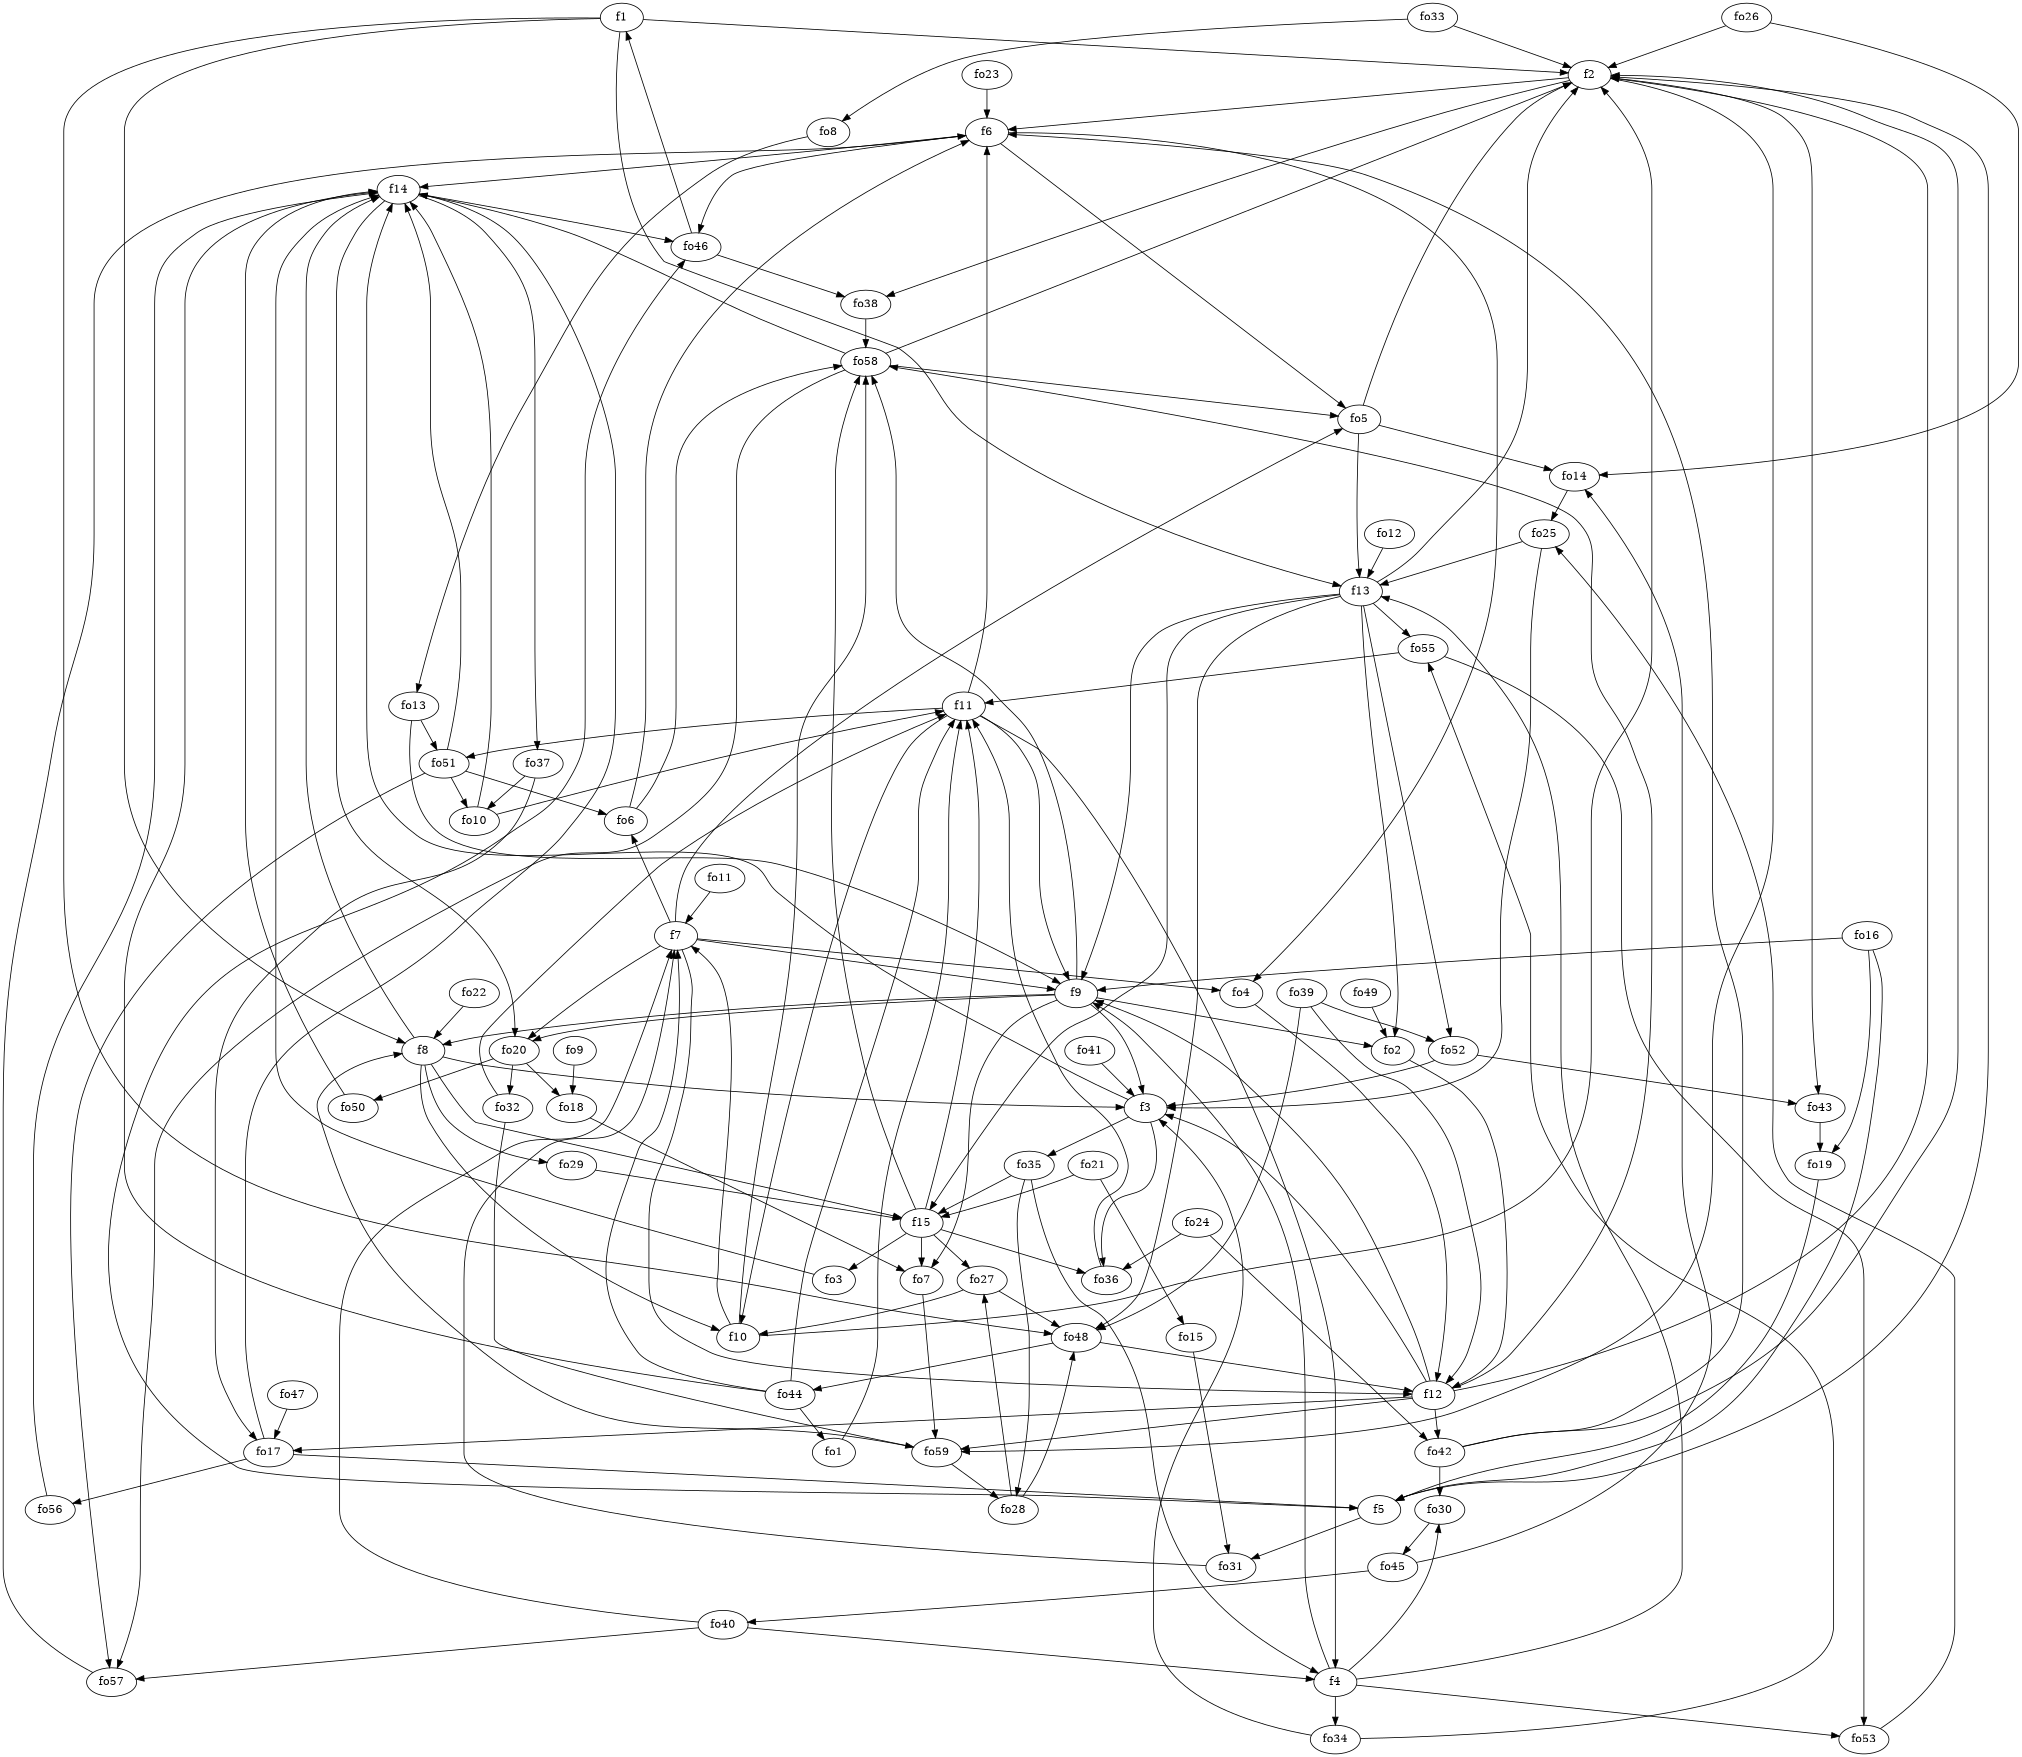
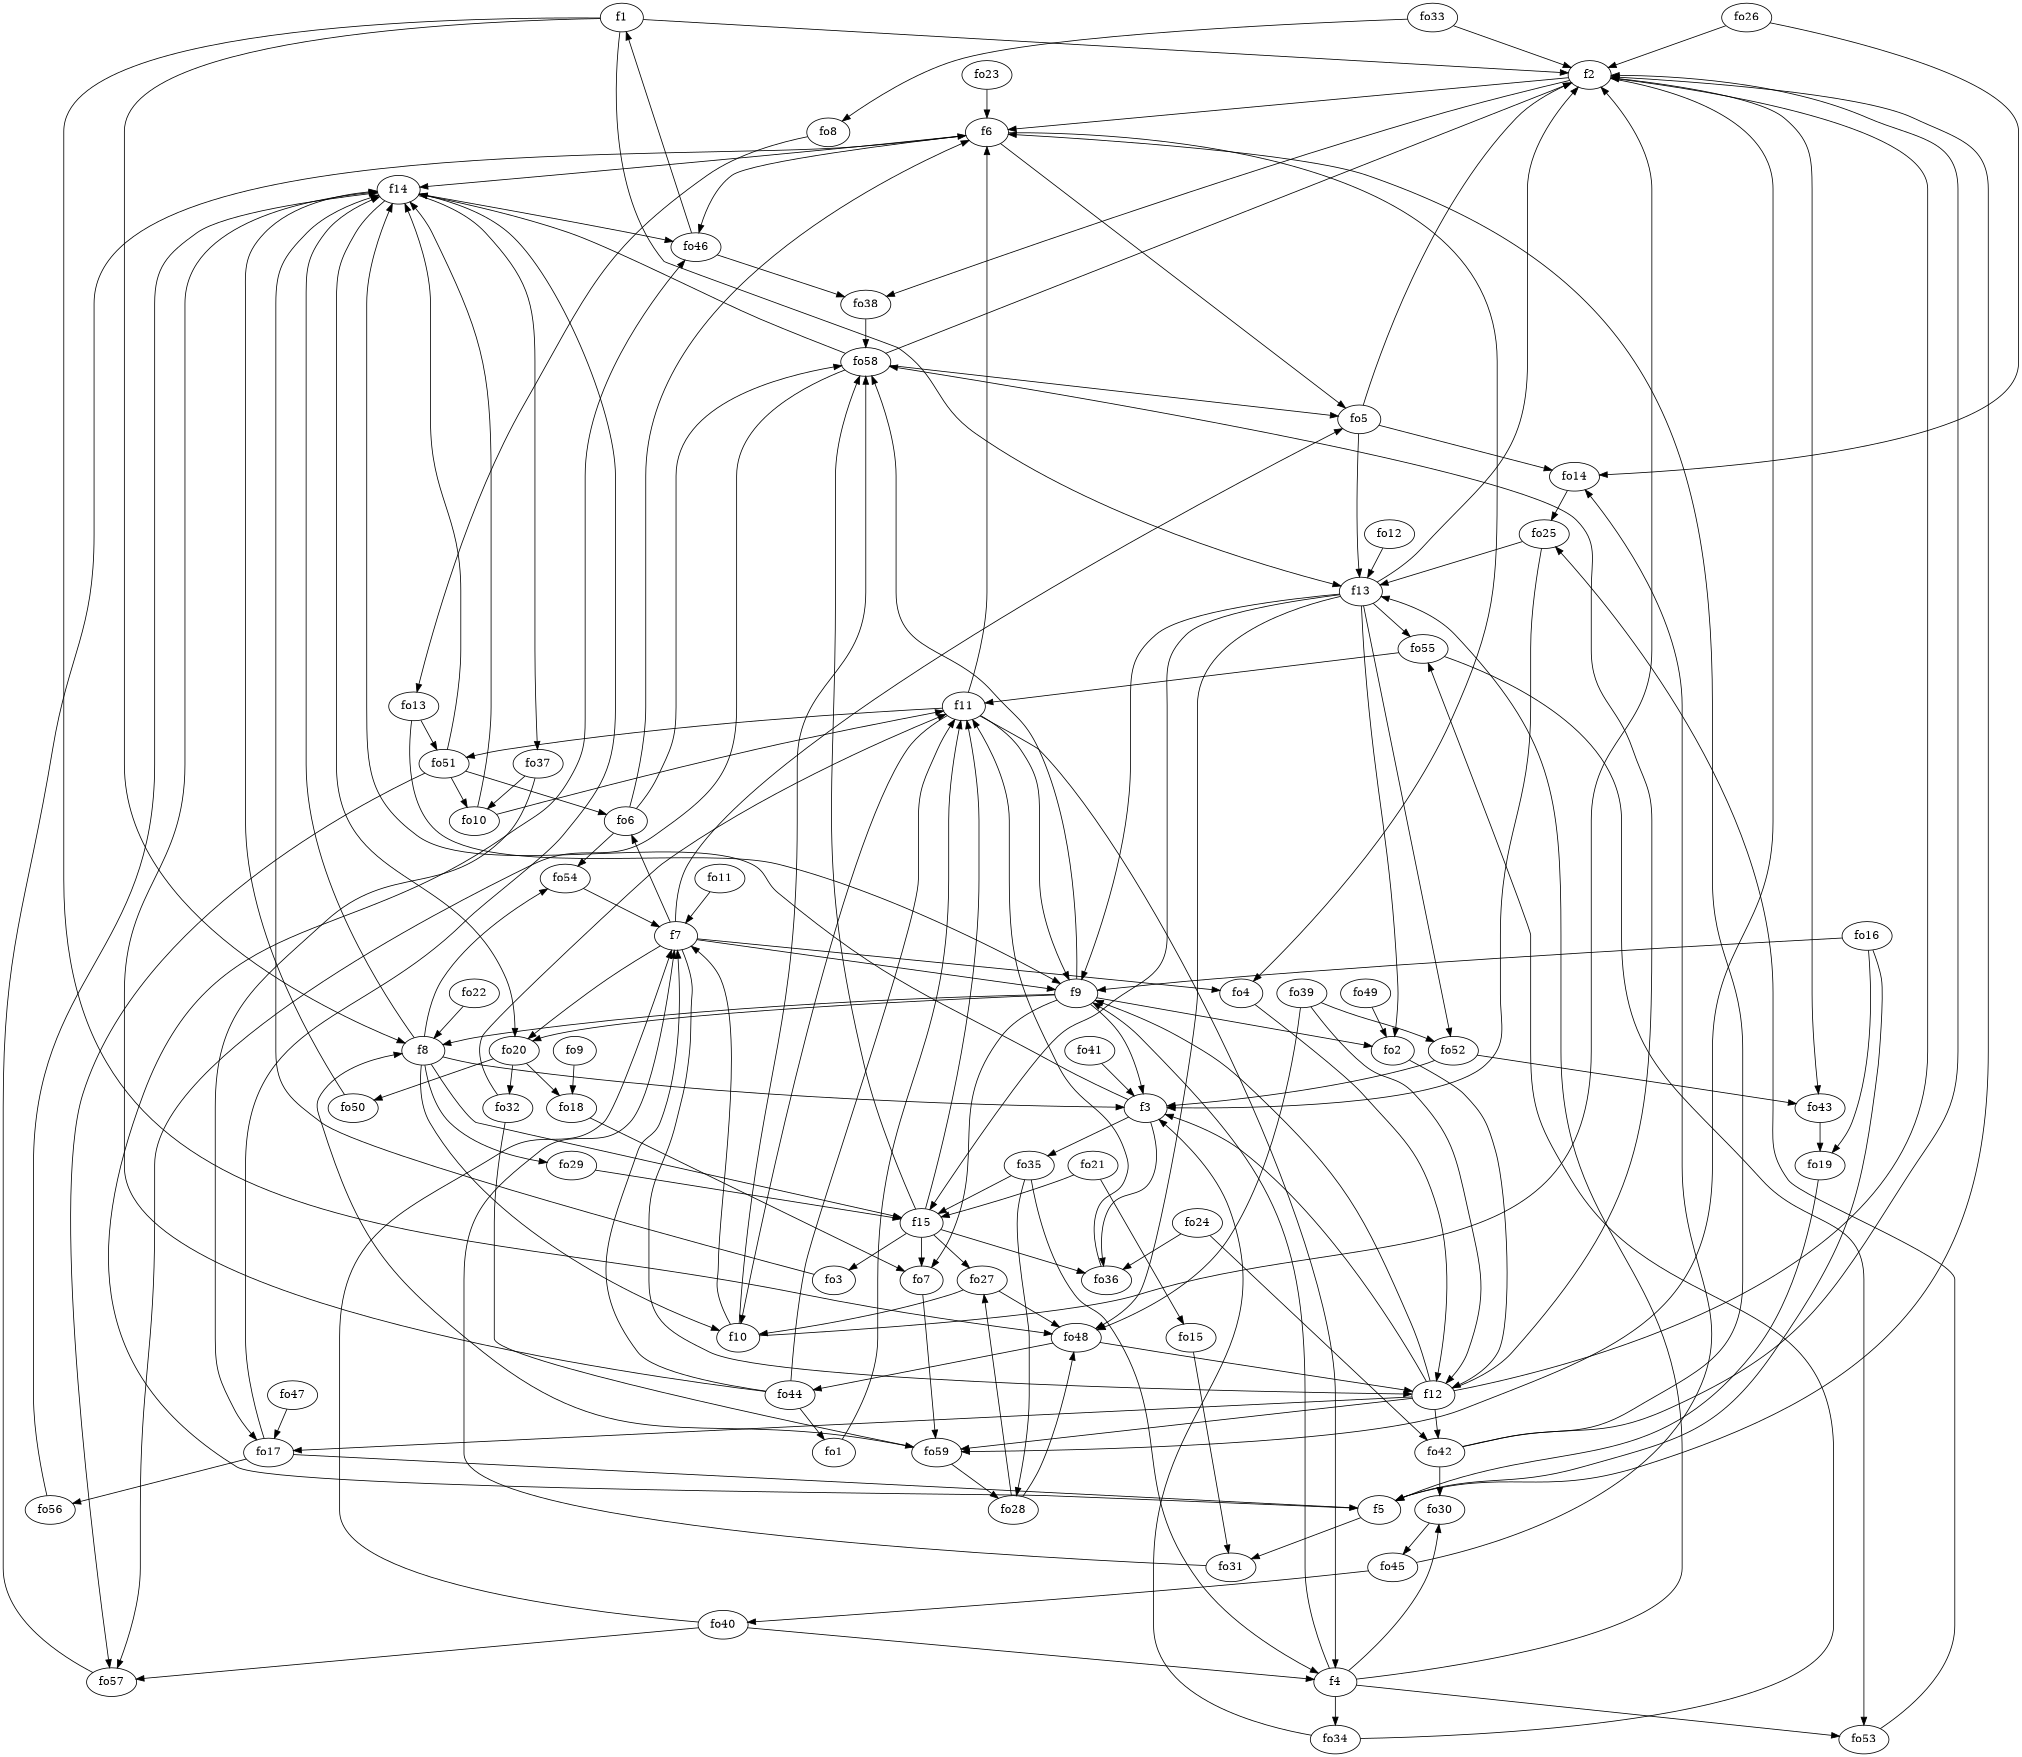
none -> (565, 879)
